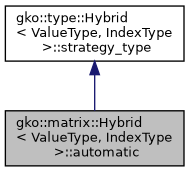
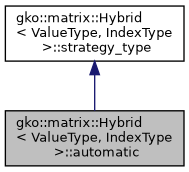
(95, 34) -> (95, 34)
